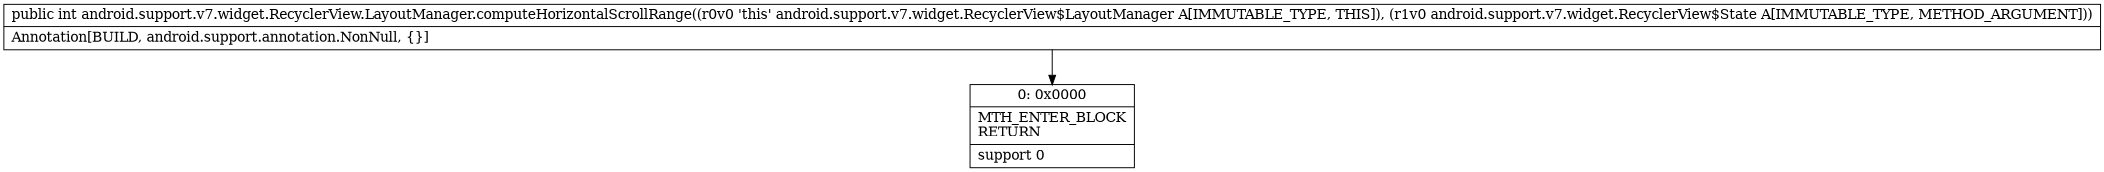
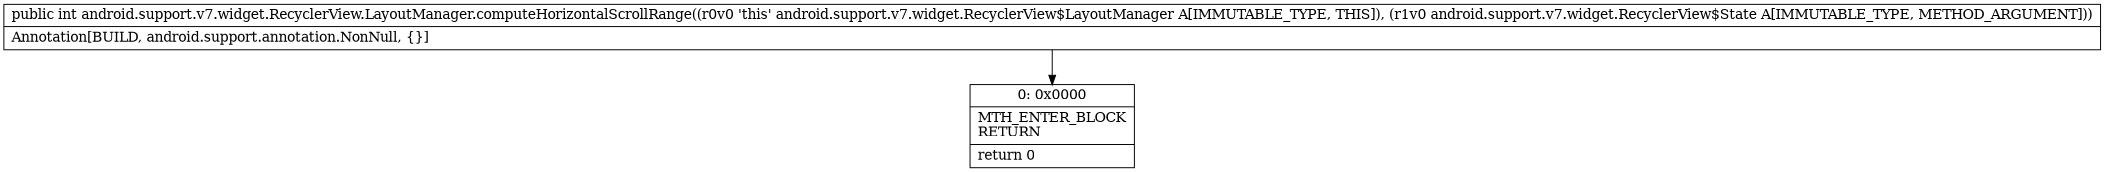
(1012, 156) -> (1007, 156)
